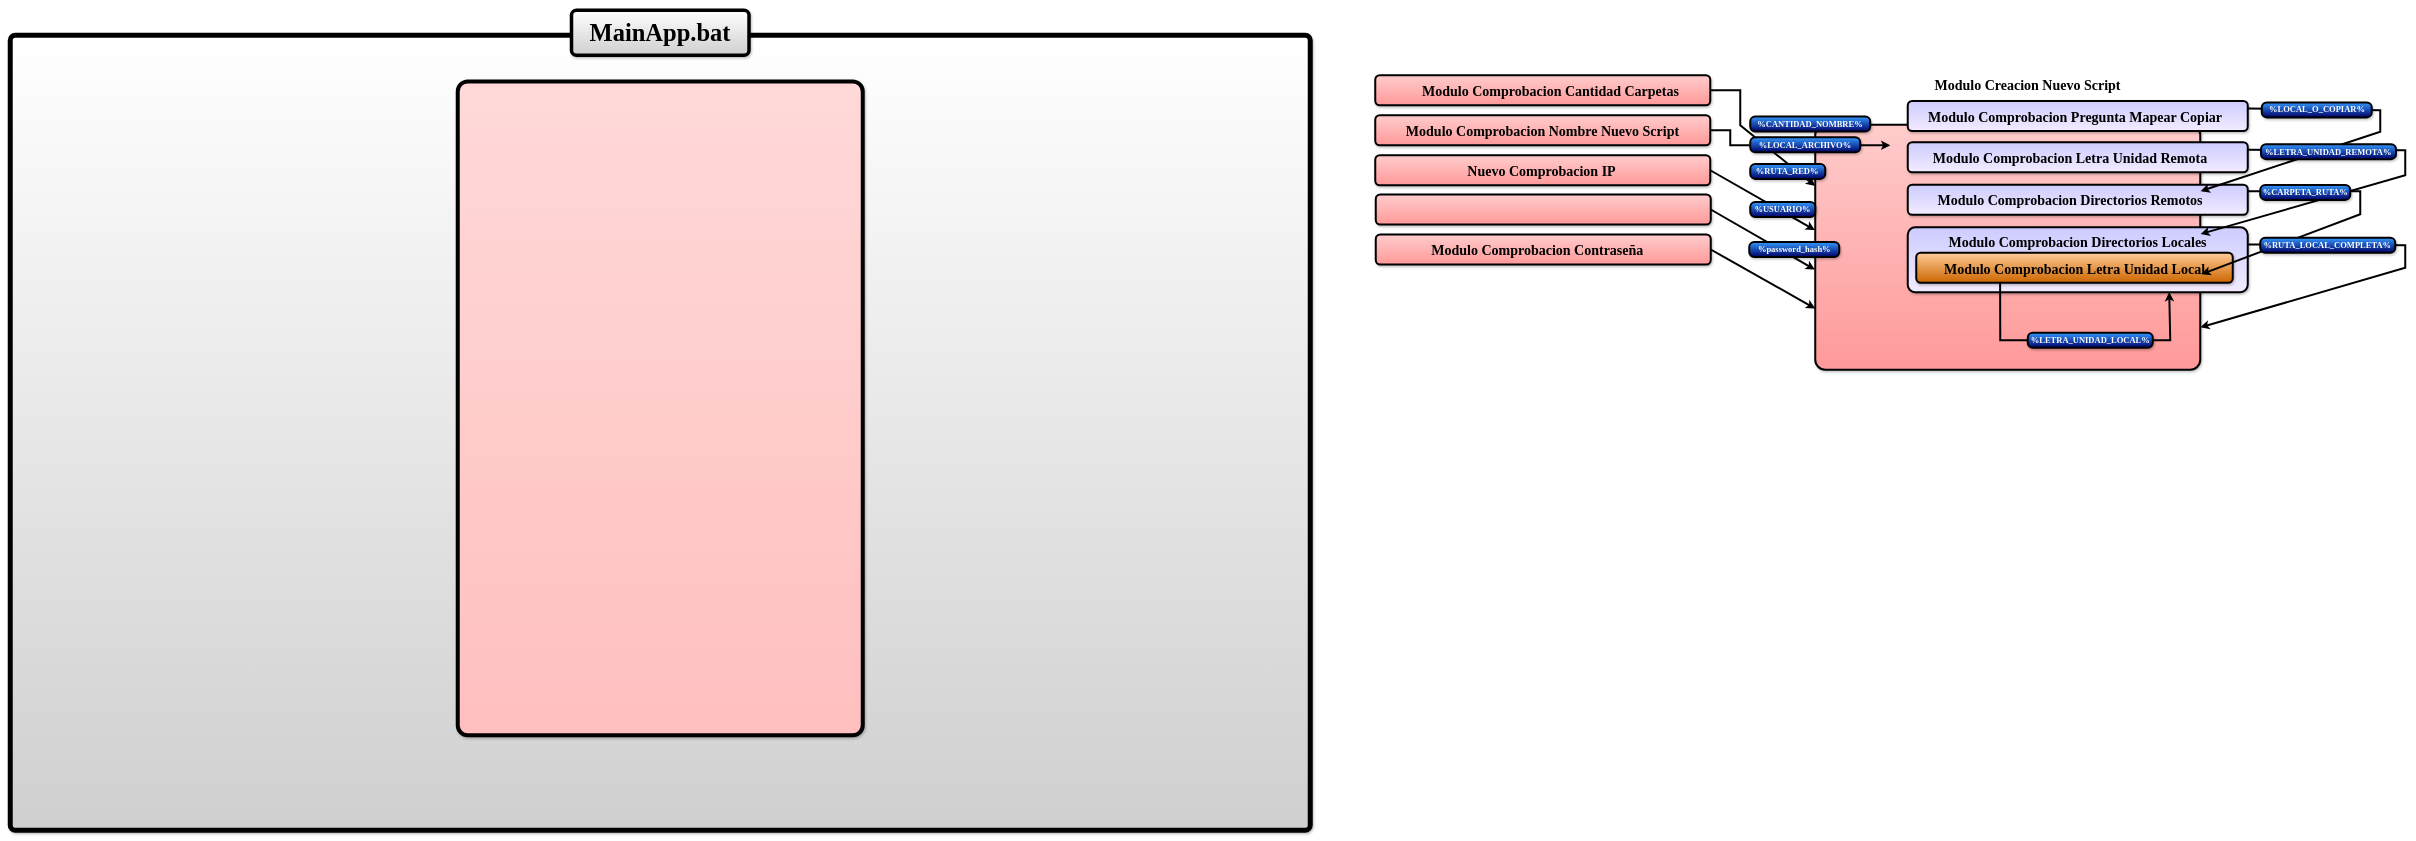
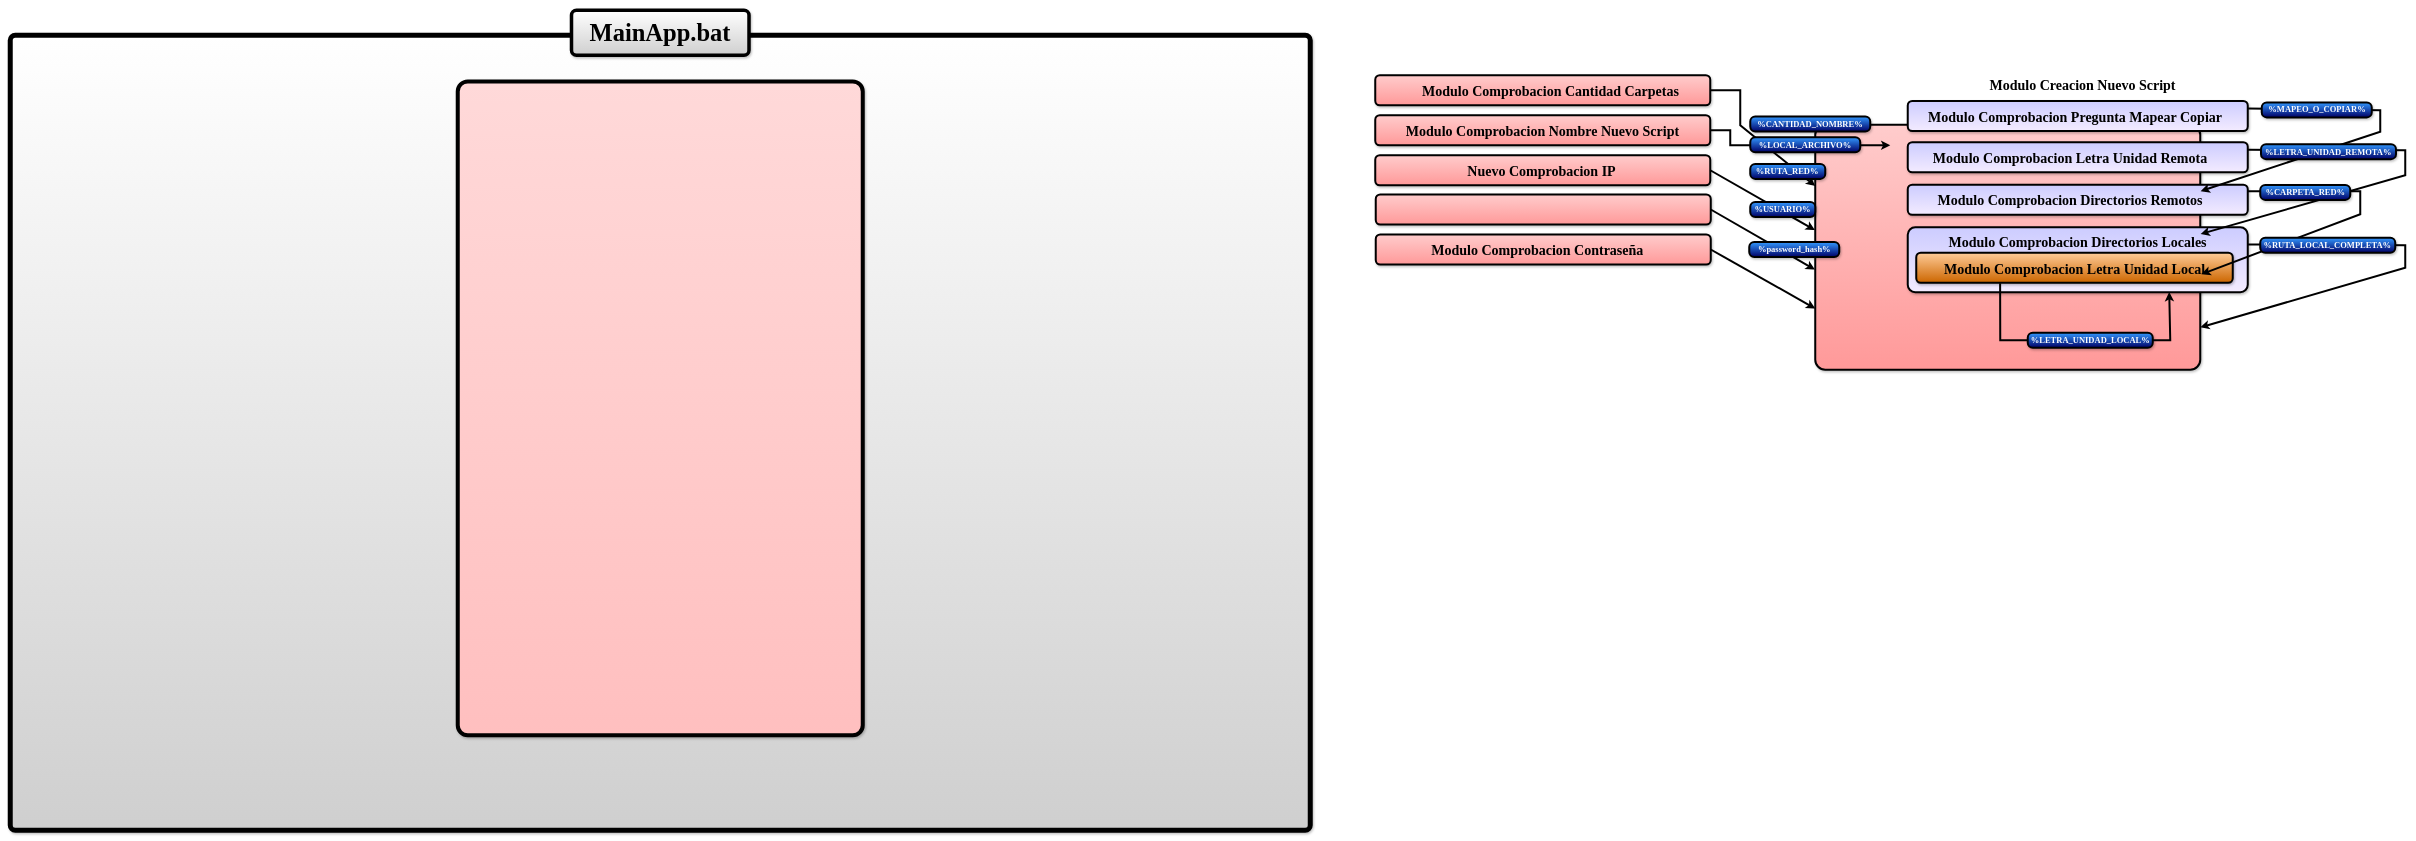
(2028, 84) -> (2083, 84)
(2317, 107) -> (2317, 107)
(2306, 190) -> (2306, 190)
